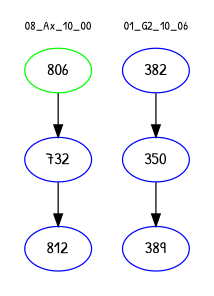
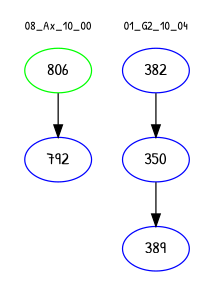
(156, 27) -> (156, 27)
(58, 160) -> (58, 160)
(58, 249) -> none
